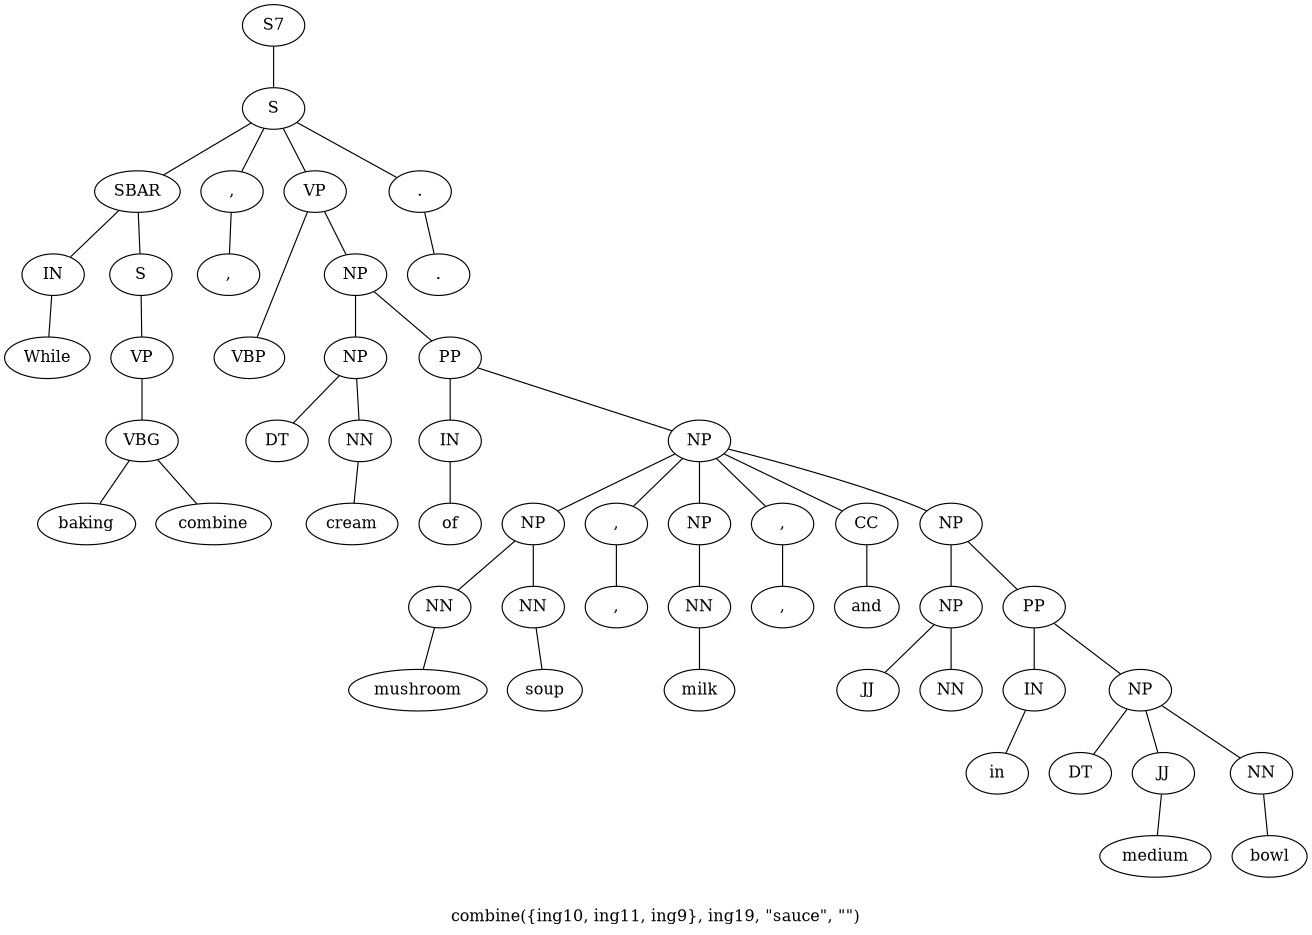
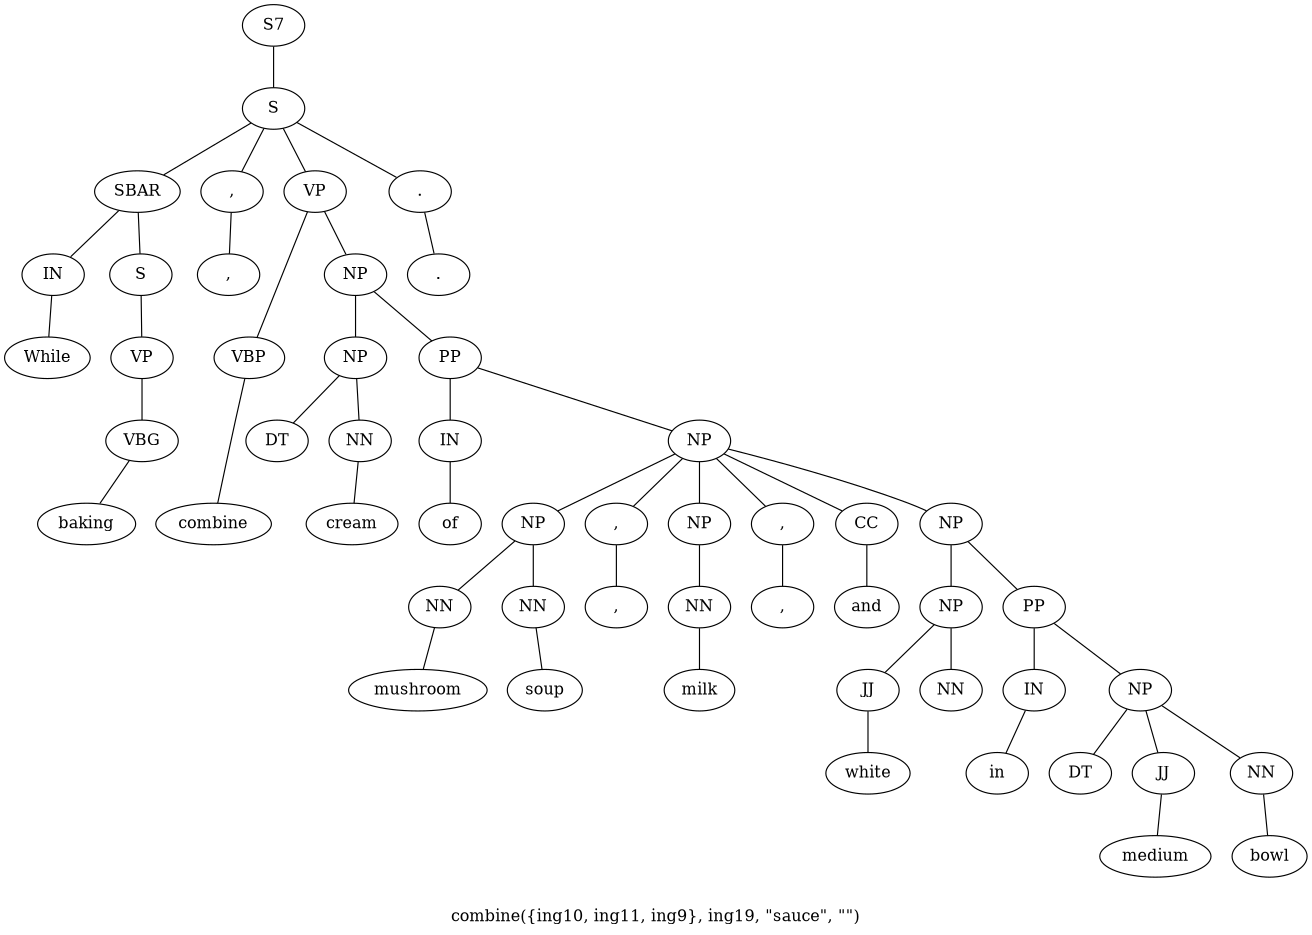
(177, 482) -> (231, 441)
none -> (868, 773)
